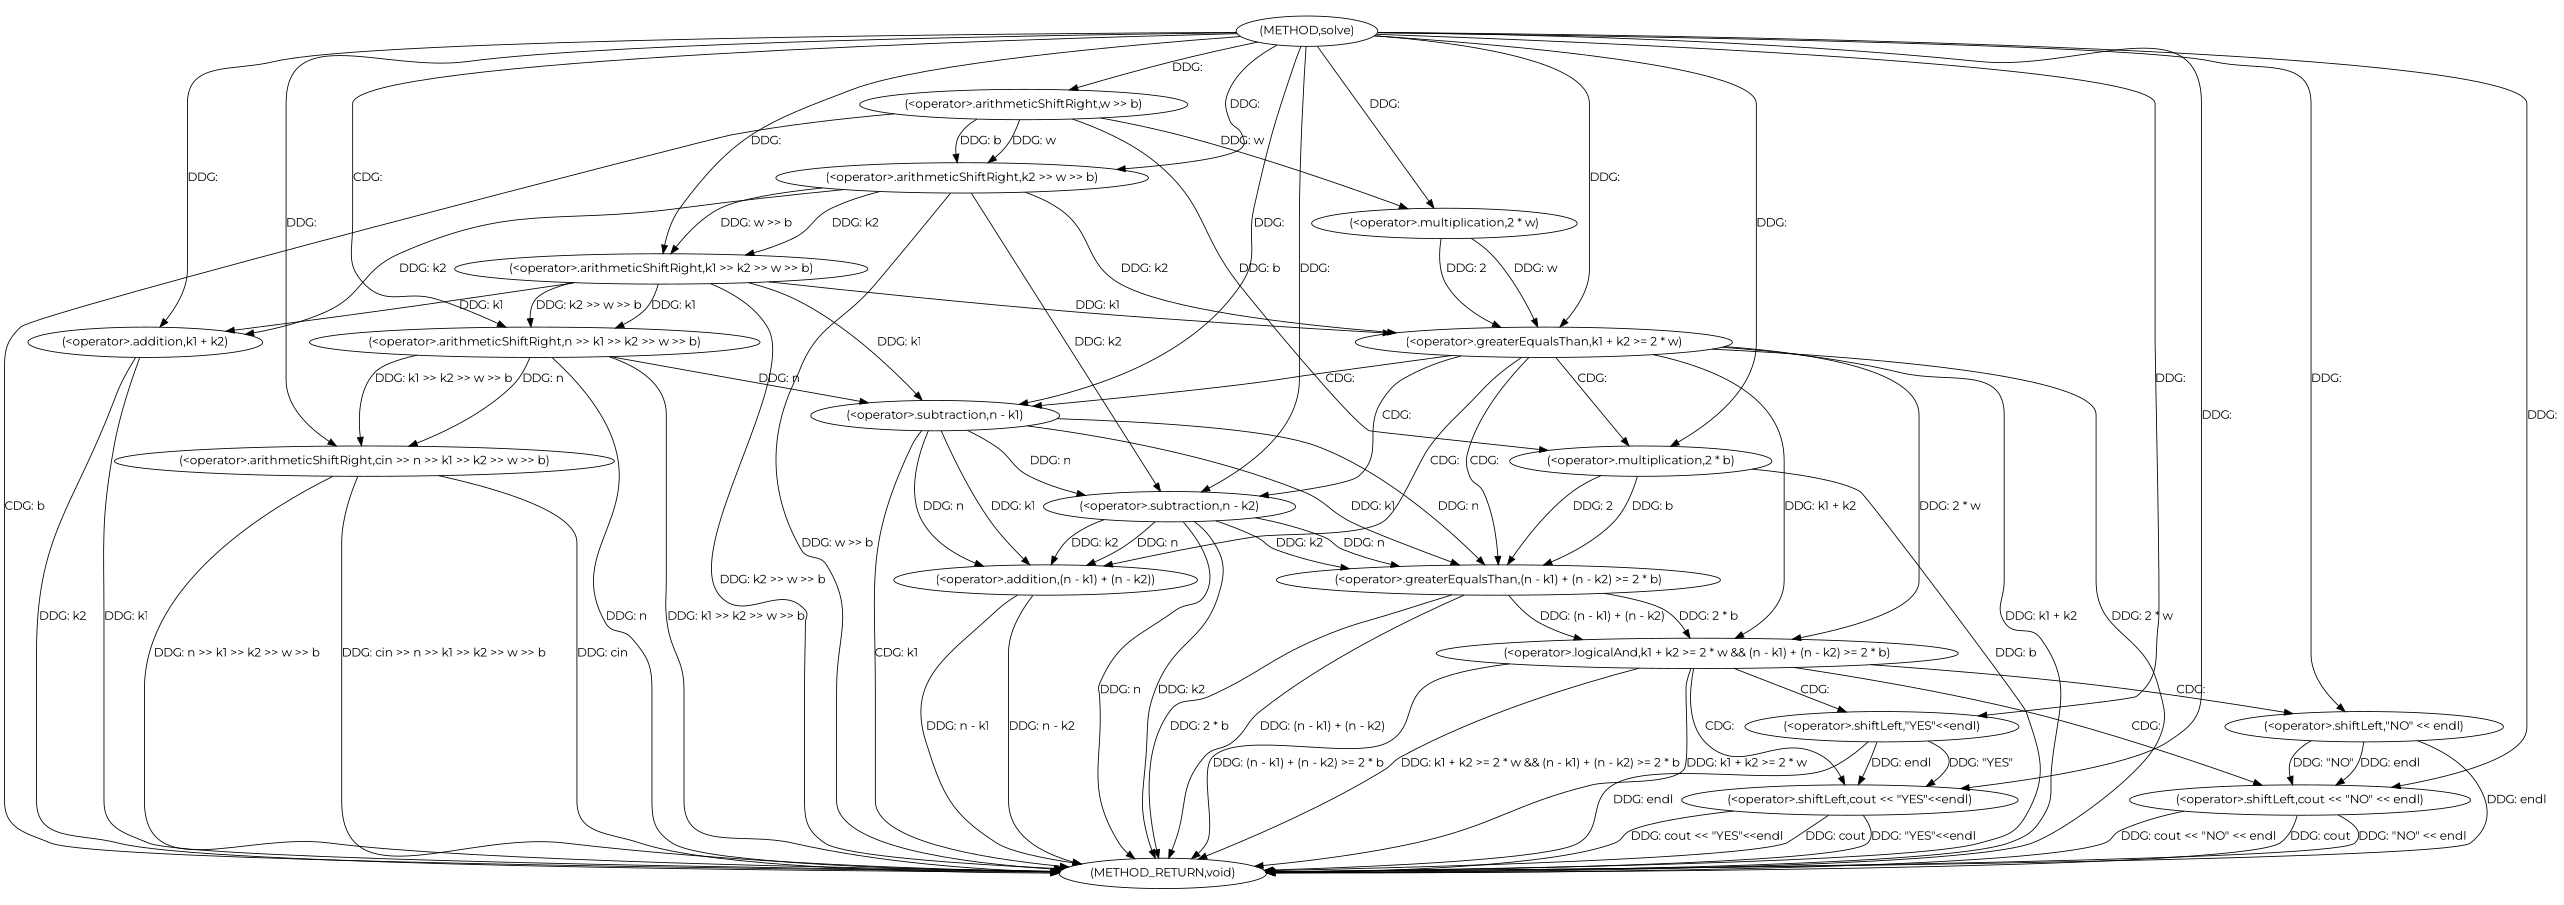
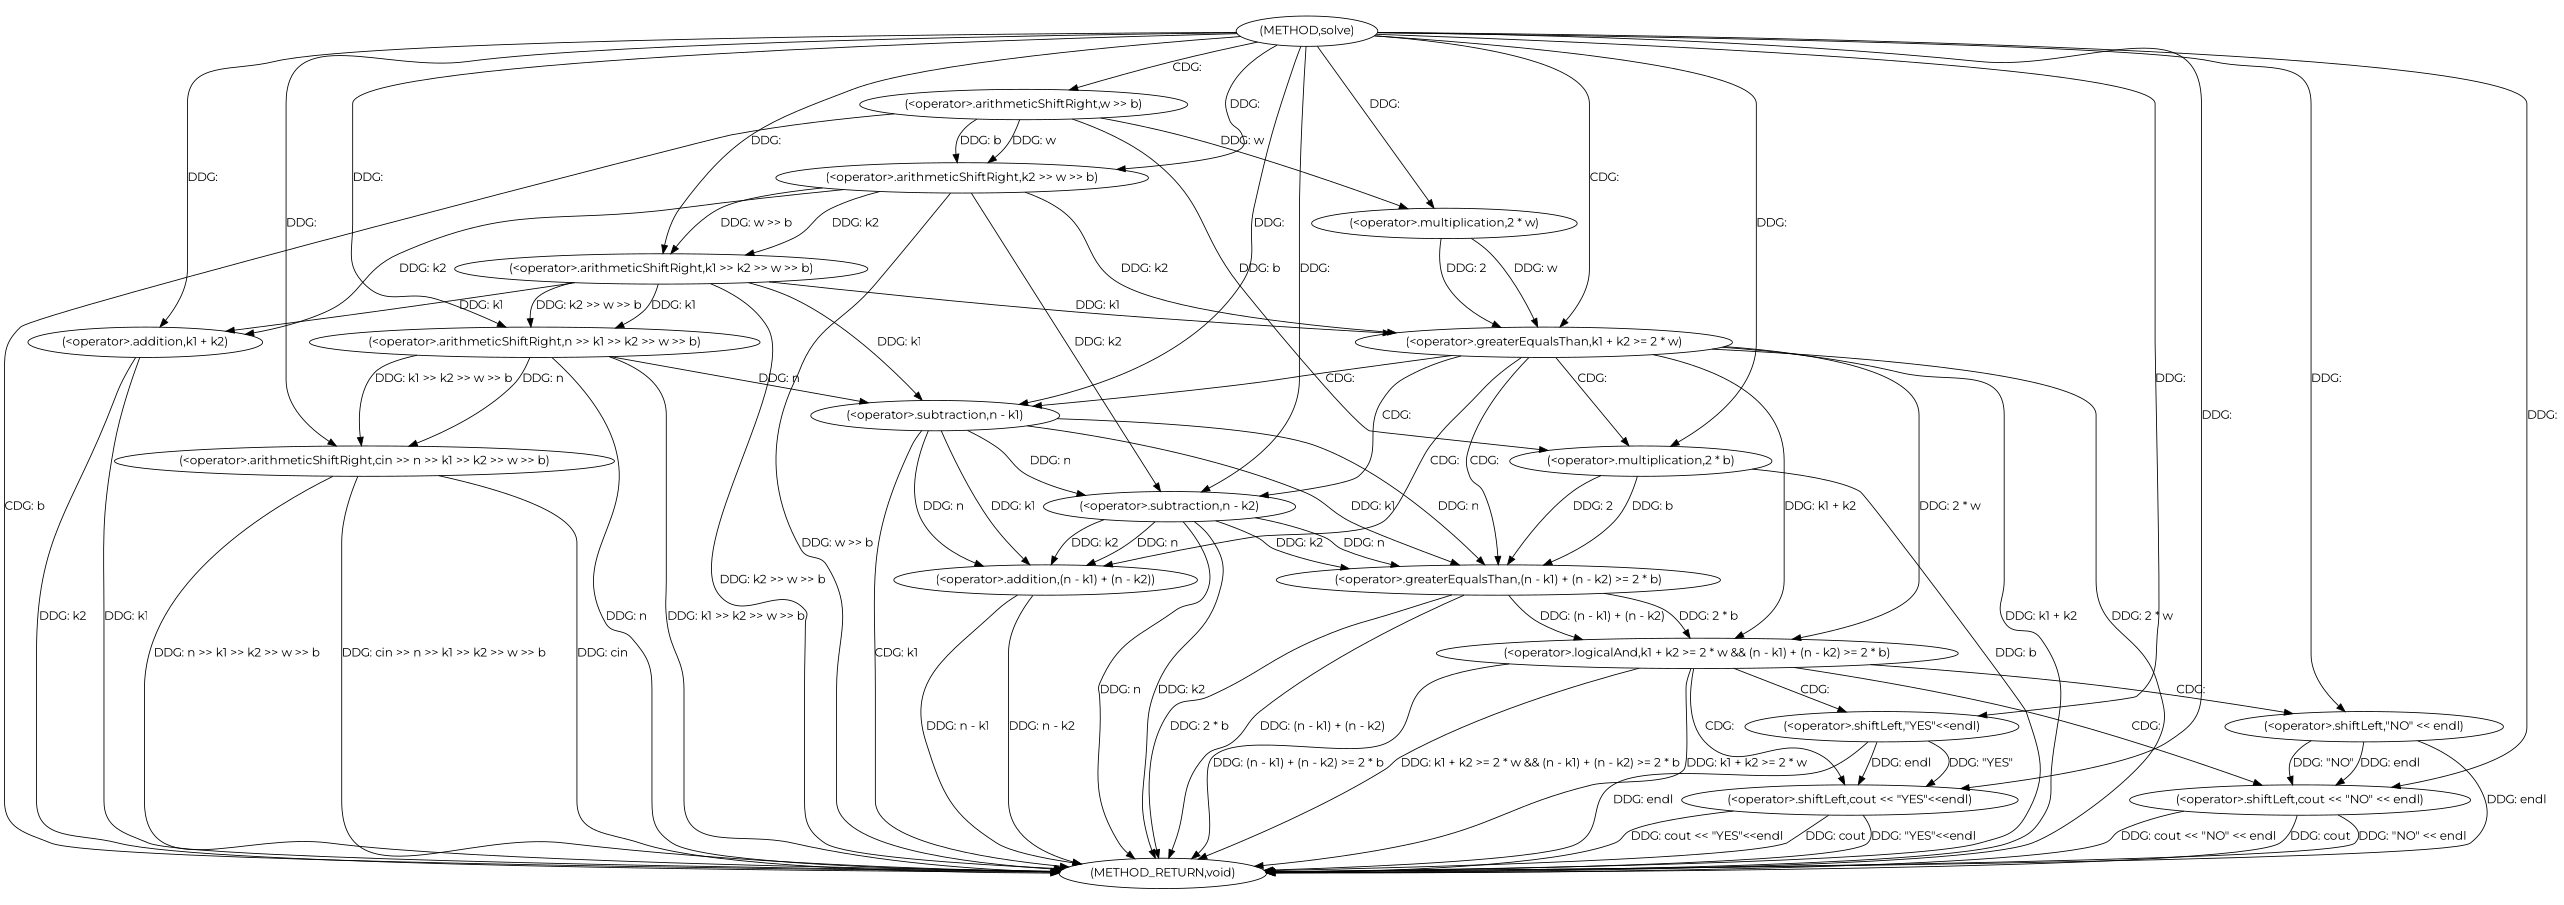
(1189, 68) -> (1189, 68)
(370, 178) -> (370, 178)
(1606, 178) -> (1606, 178)
